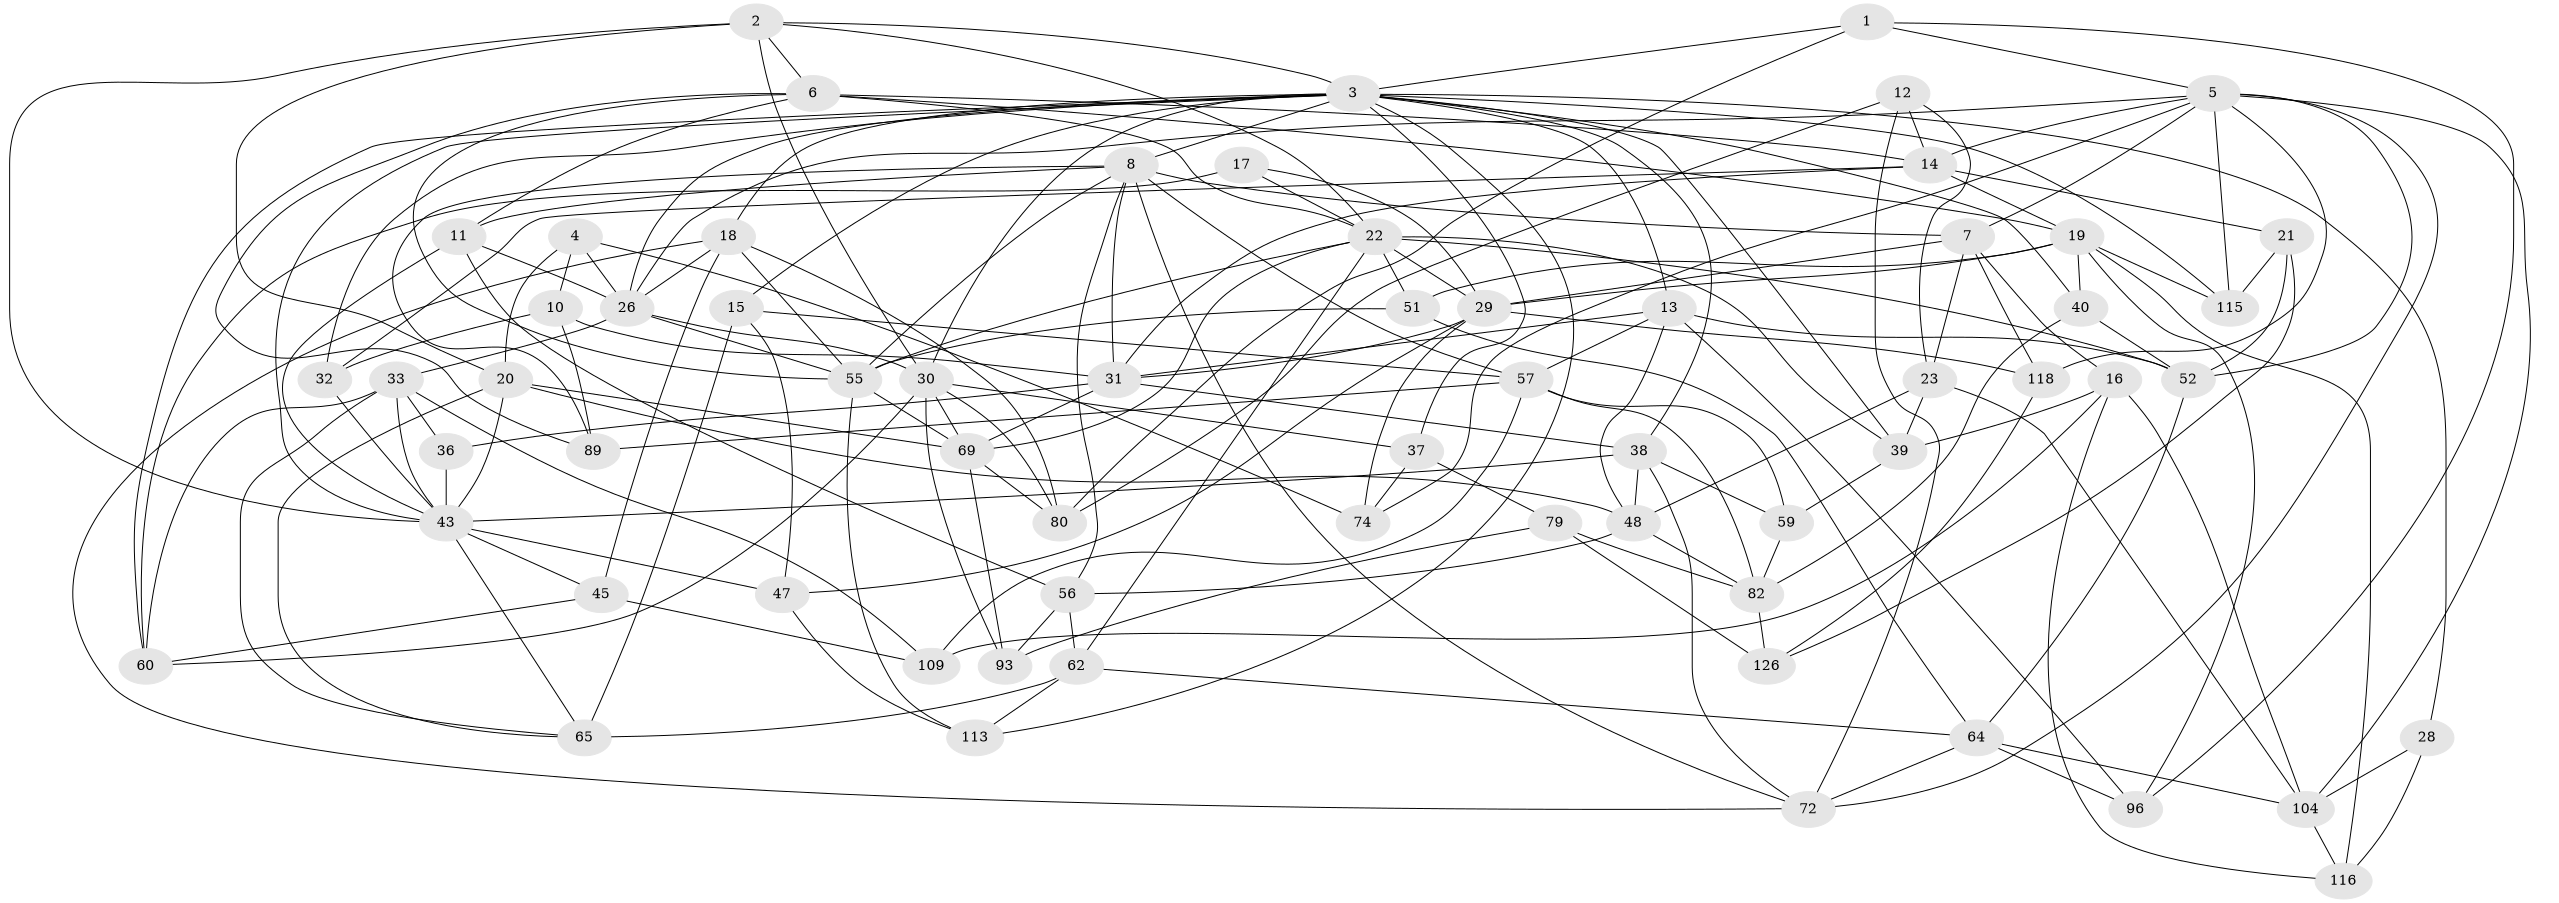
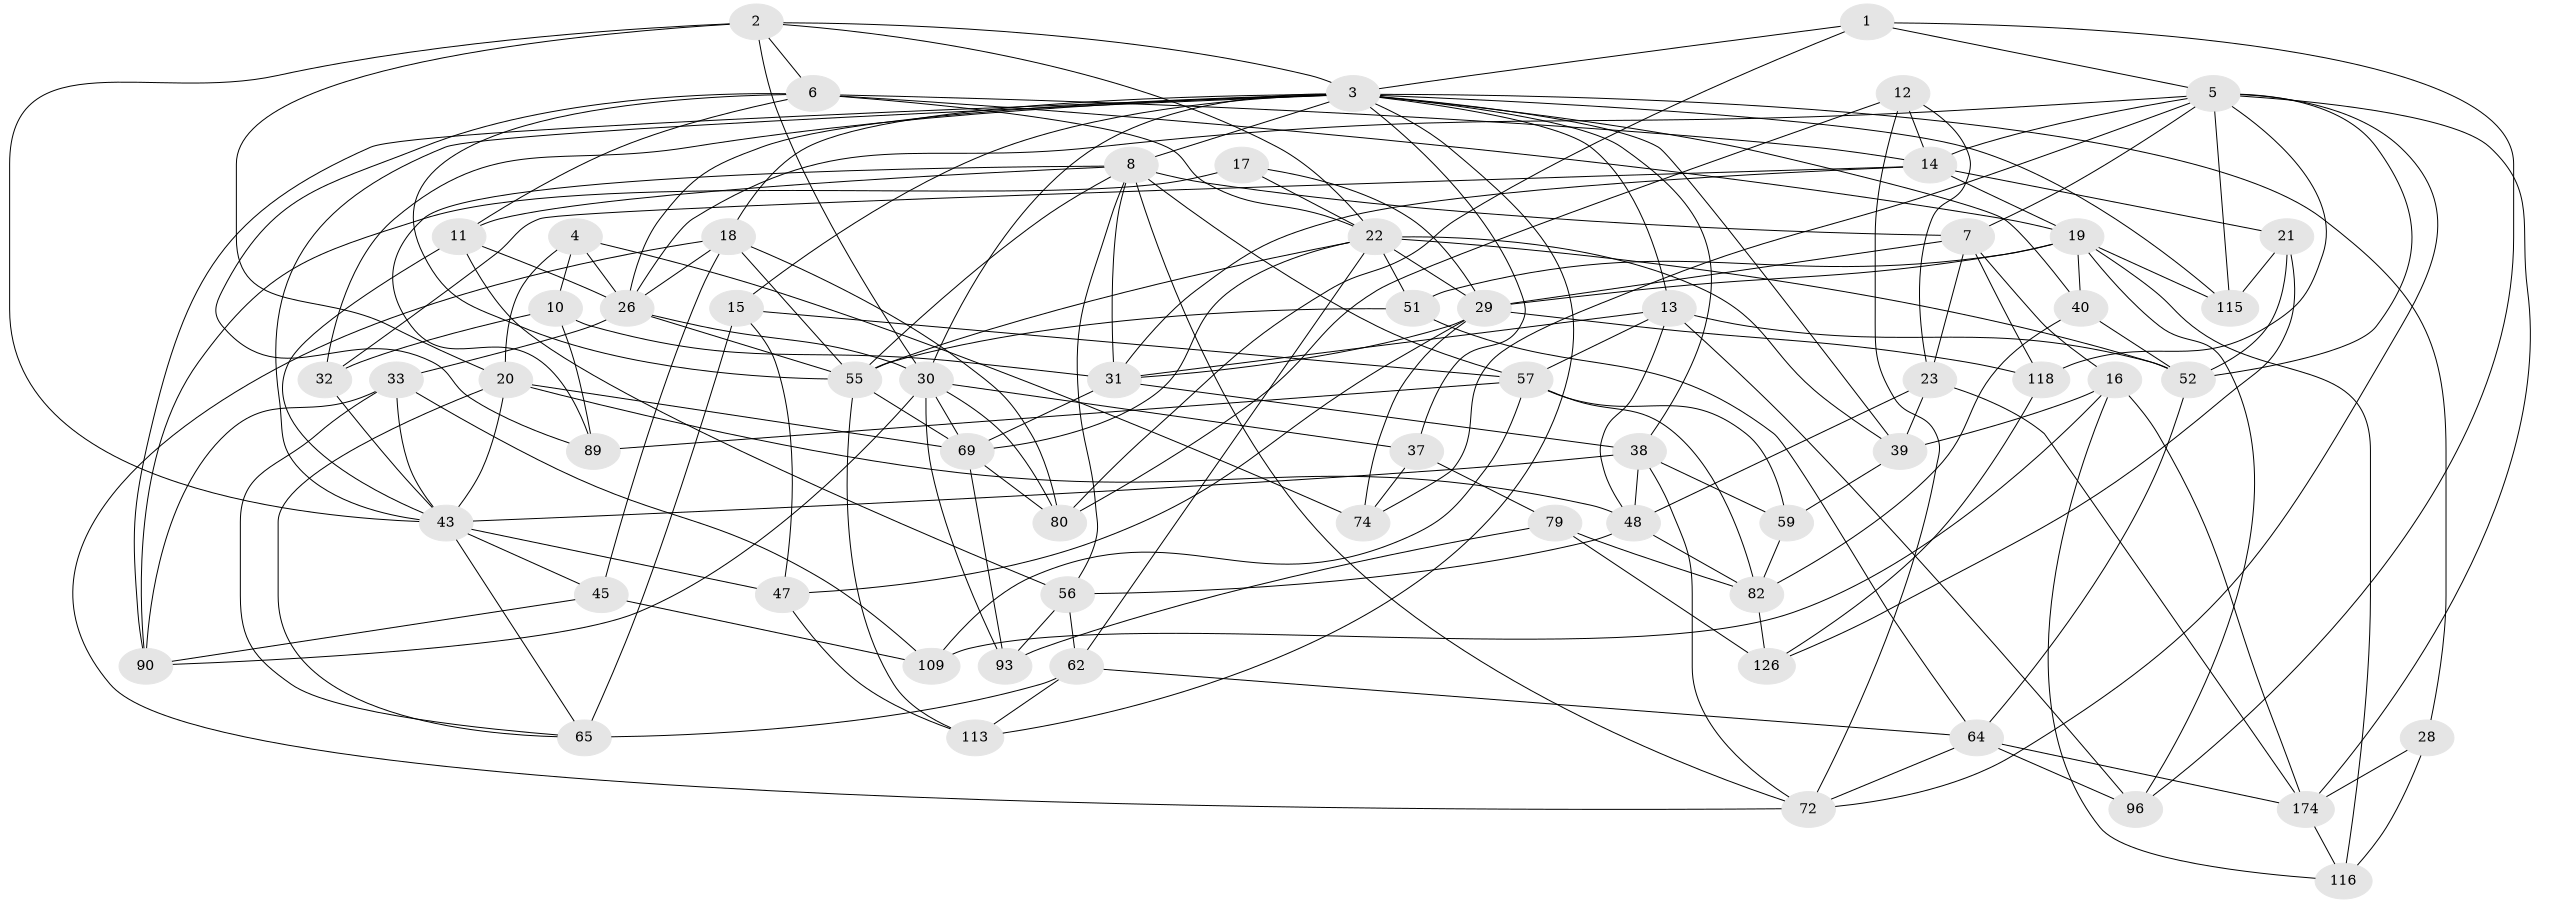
(446, 451) -> none
(146, 666) -> (146, 666)
(2306, 809) -> (2306, 809)
